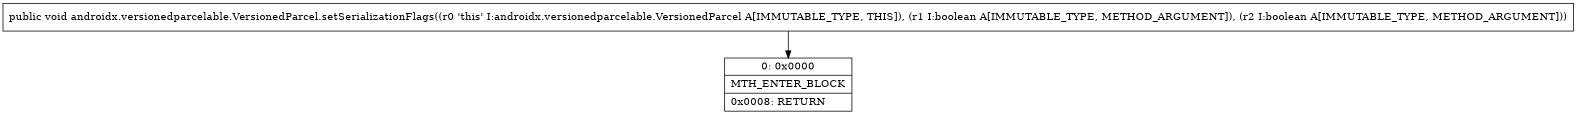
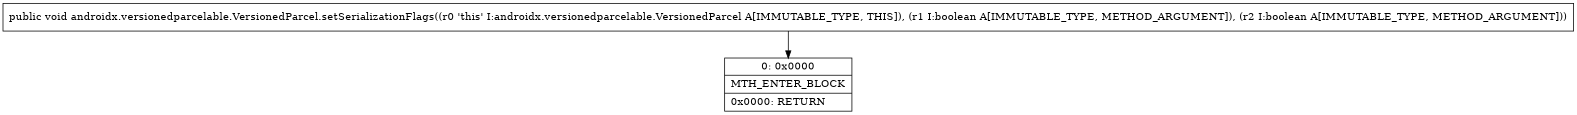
(783, 102) -> (783, 102)
